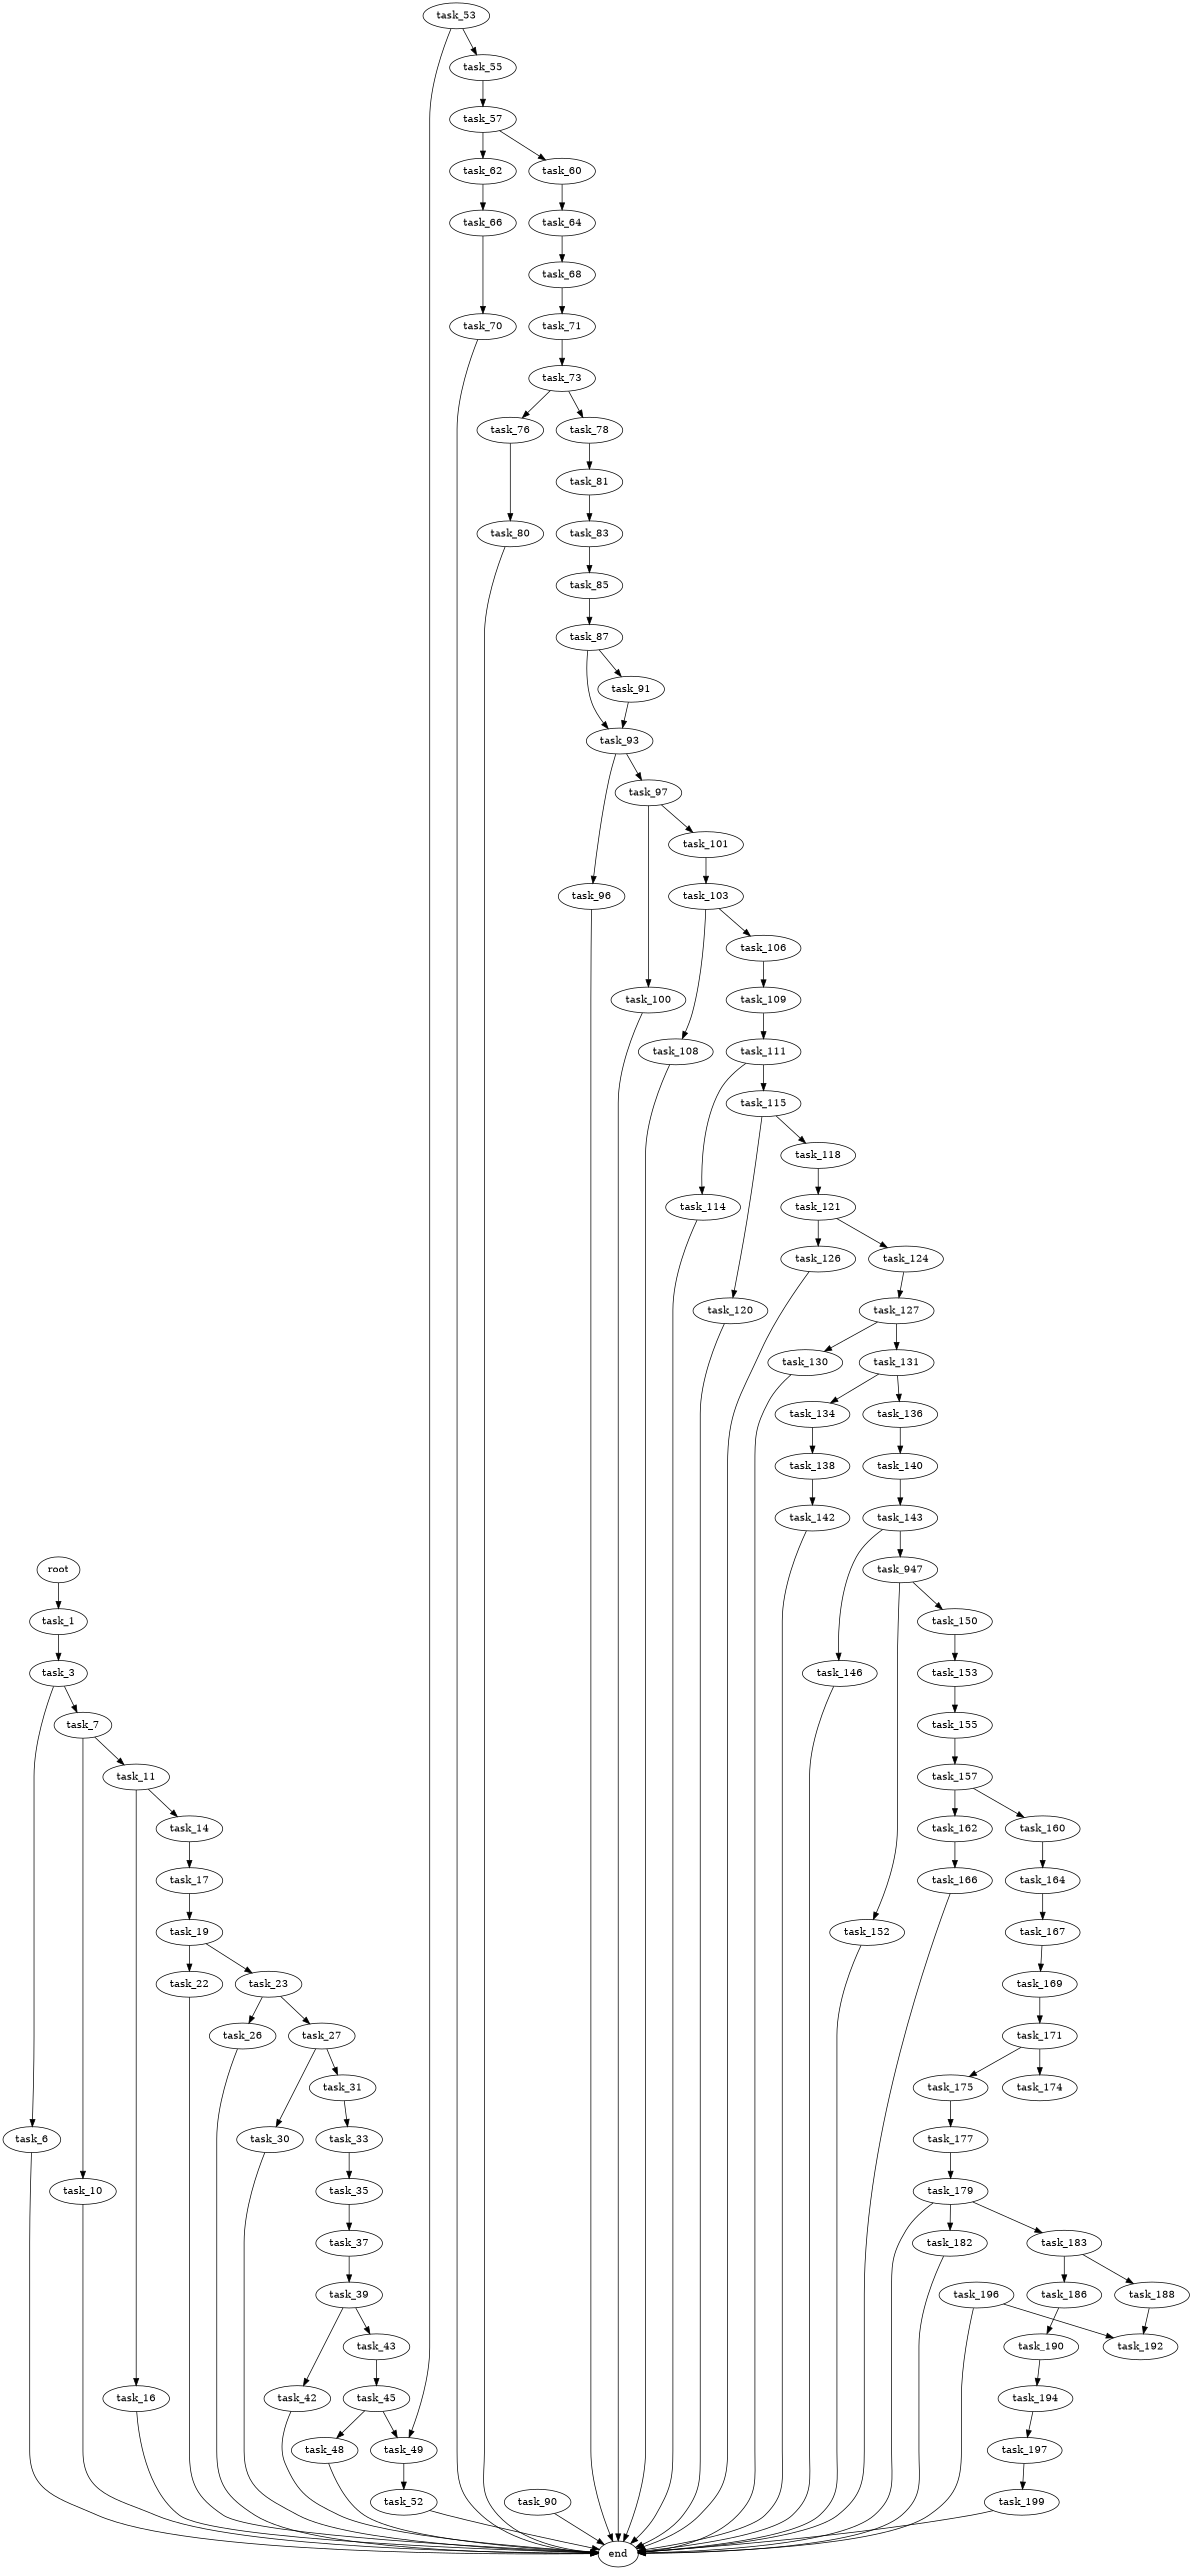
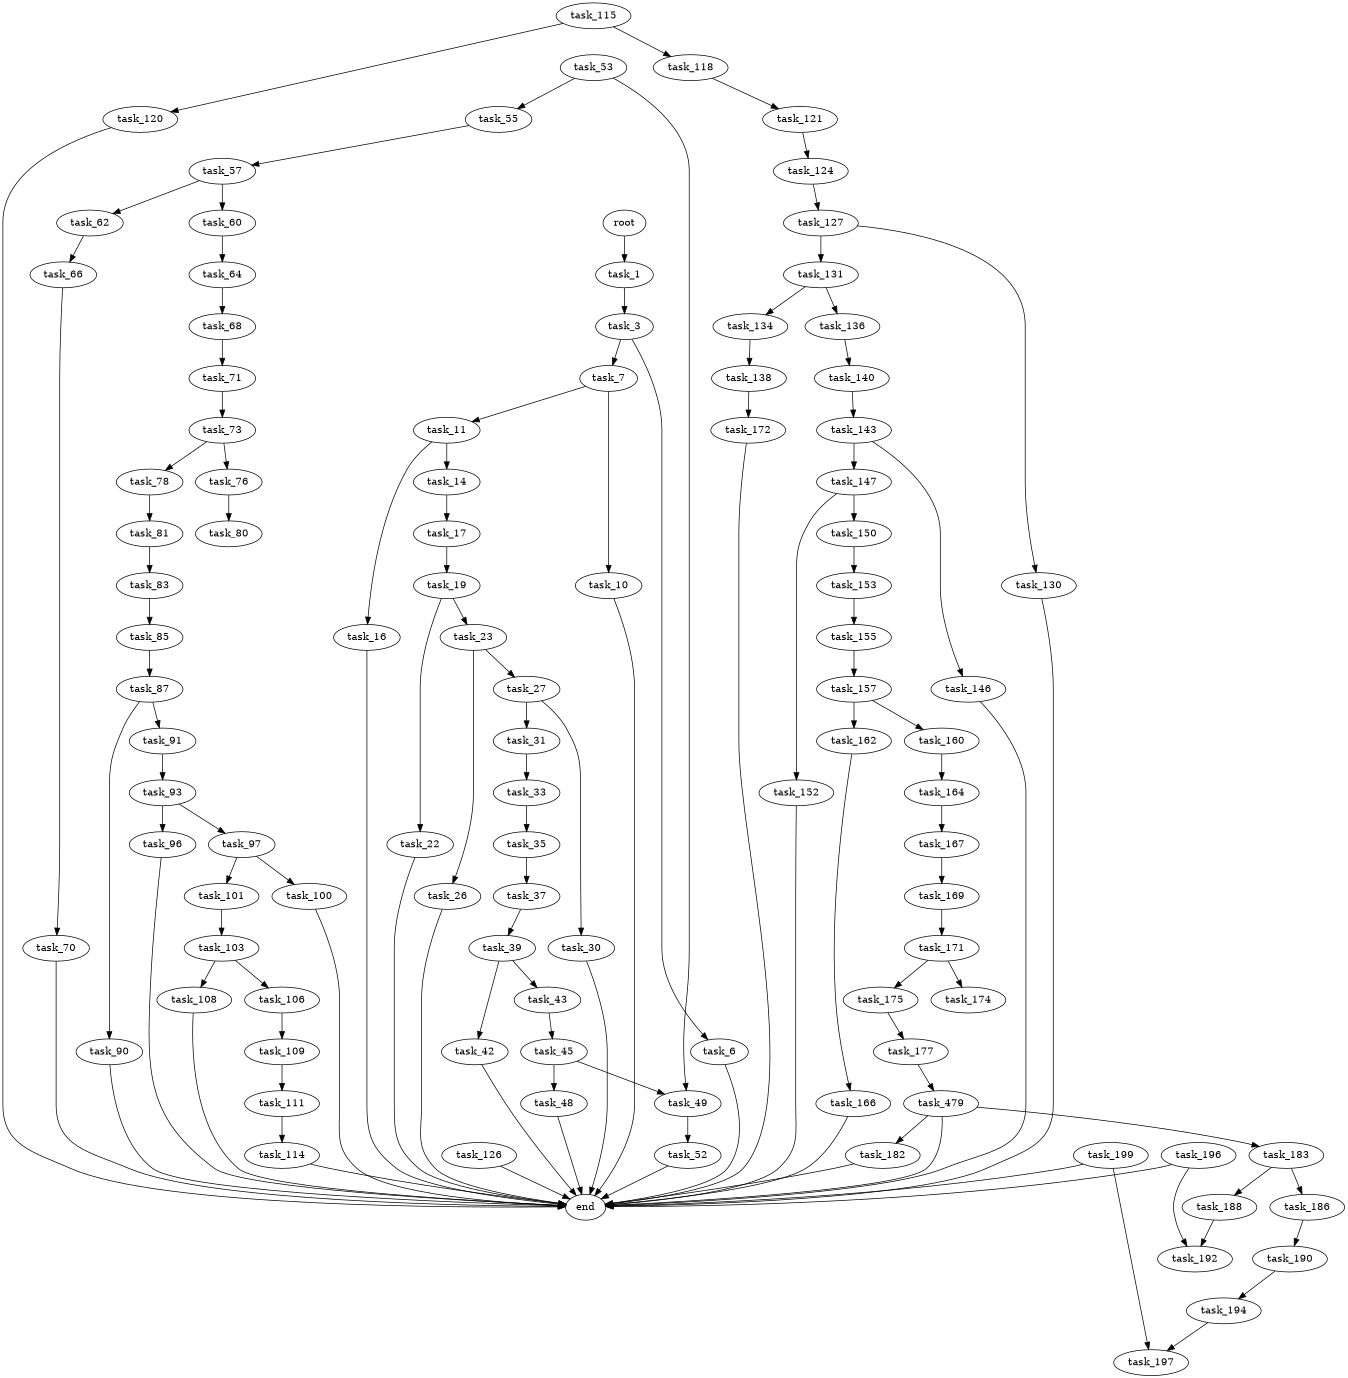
(588, 689) -> (109, 863)
(764, 1074) -> none
(818, 1230) -> none
(812, 1518) -> (748, 430)
(900, 1570) -> (854, 482)
(484, 1583) -> none
(951, 2191) -> (941, 1104)
(1023, 2473) -> (1130, 1255)
